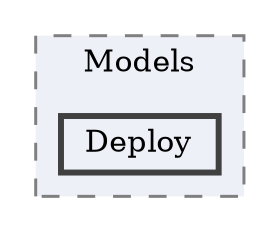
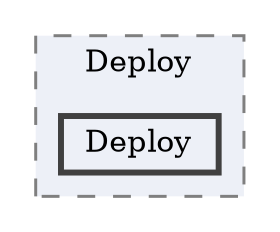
(140, 64) -> (140, 64)
